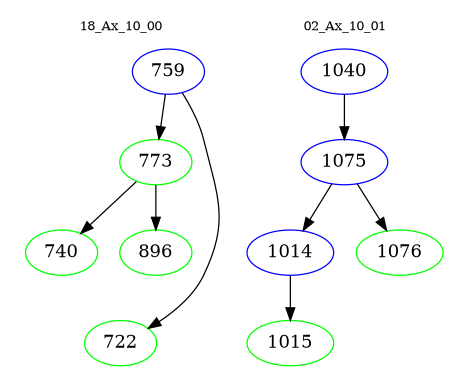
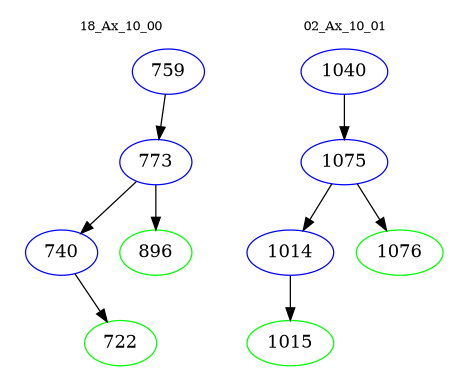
(156, 162) -> (156, 162)
(219, 215) -> (88, 293)
(62, 253) -> (62, 253)
